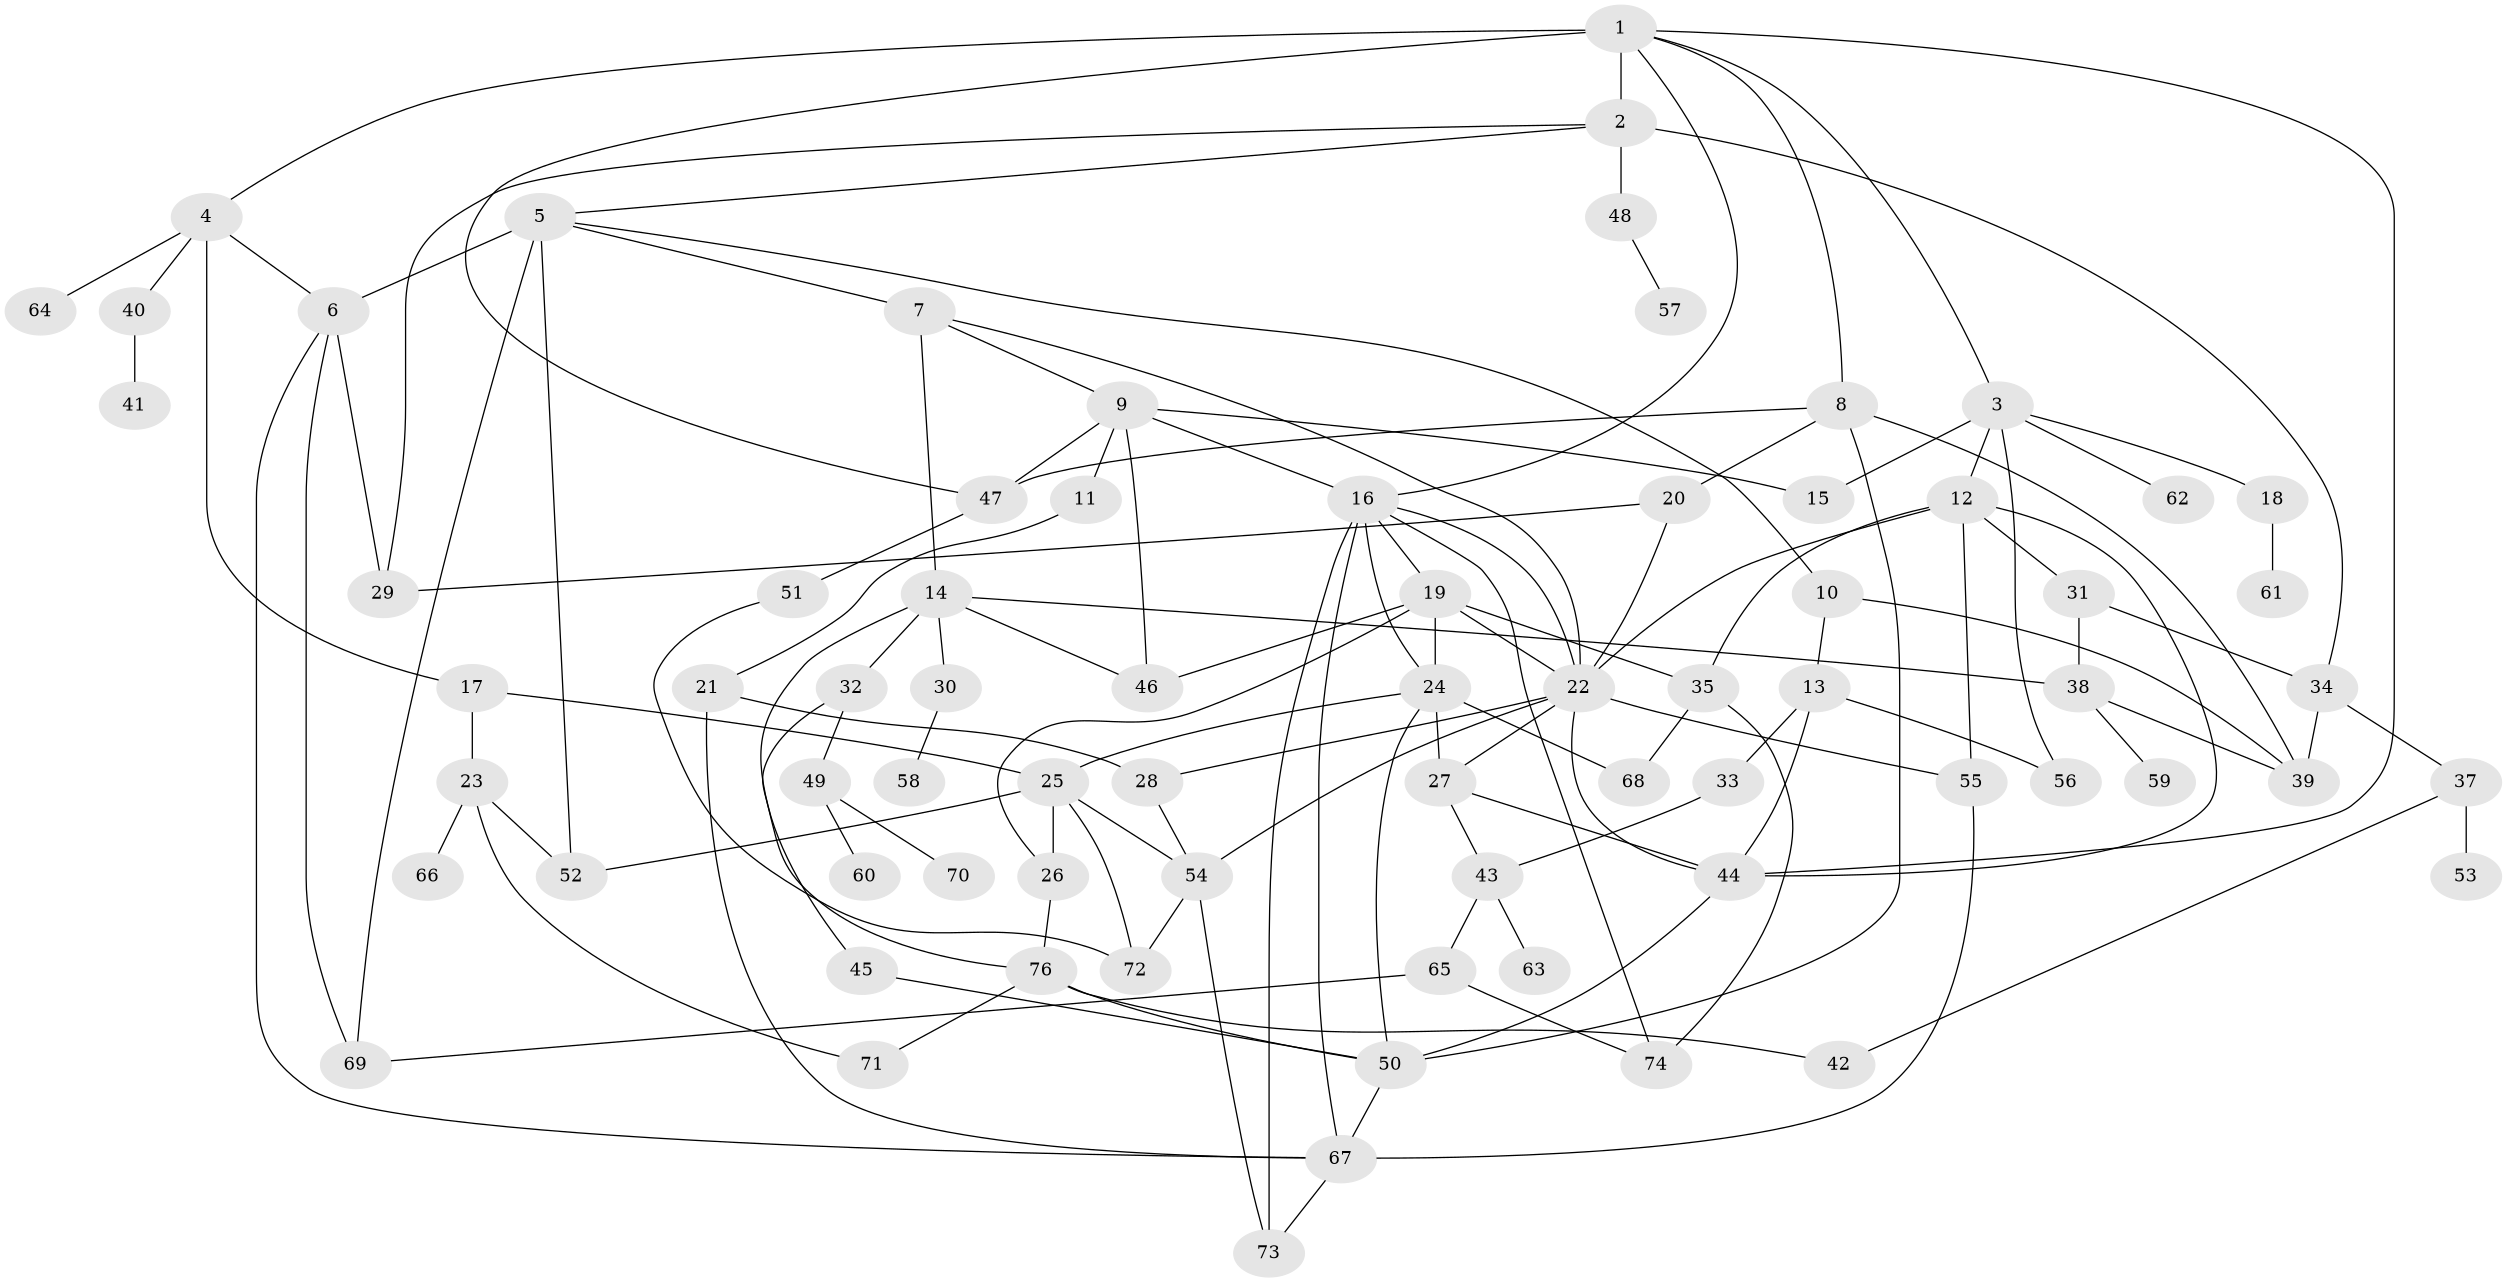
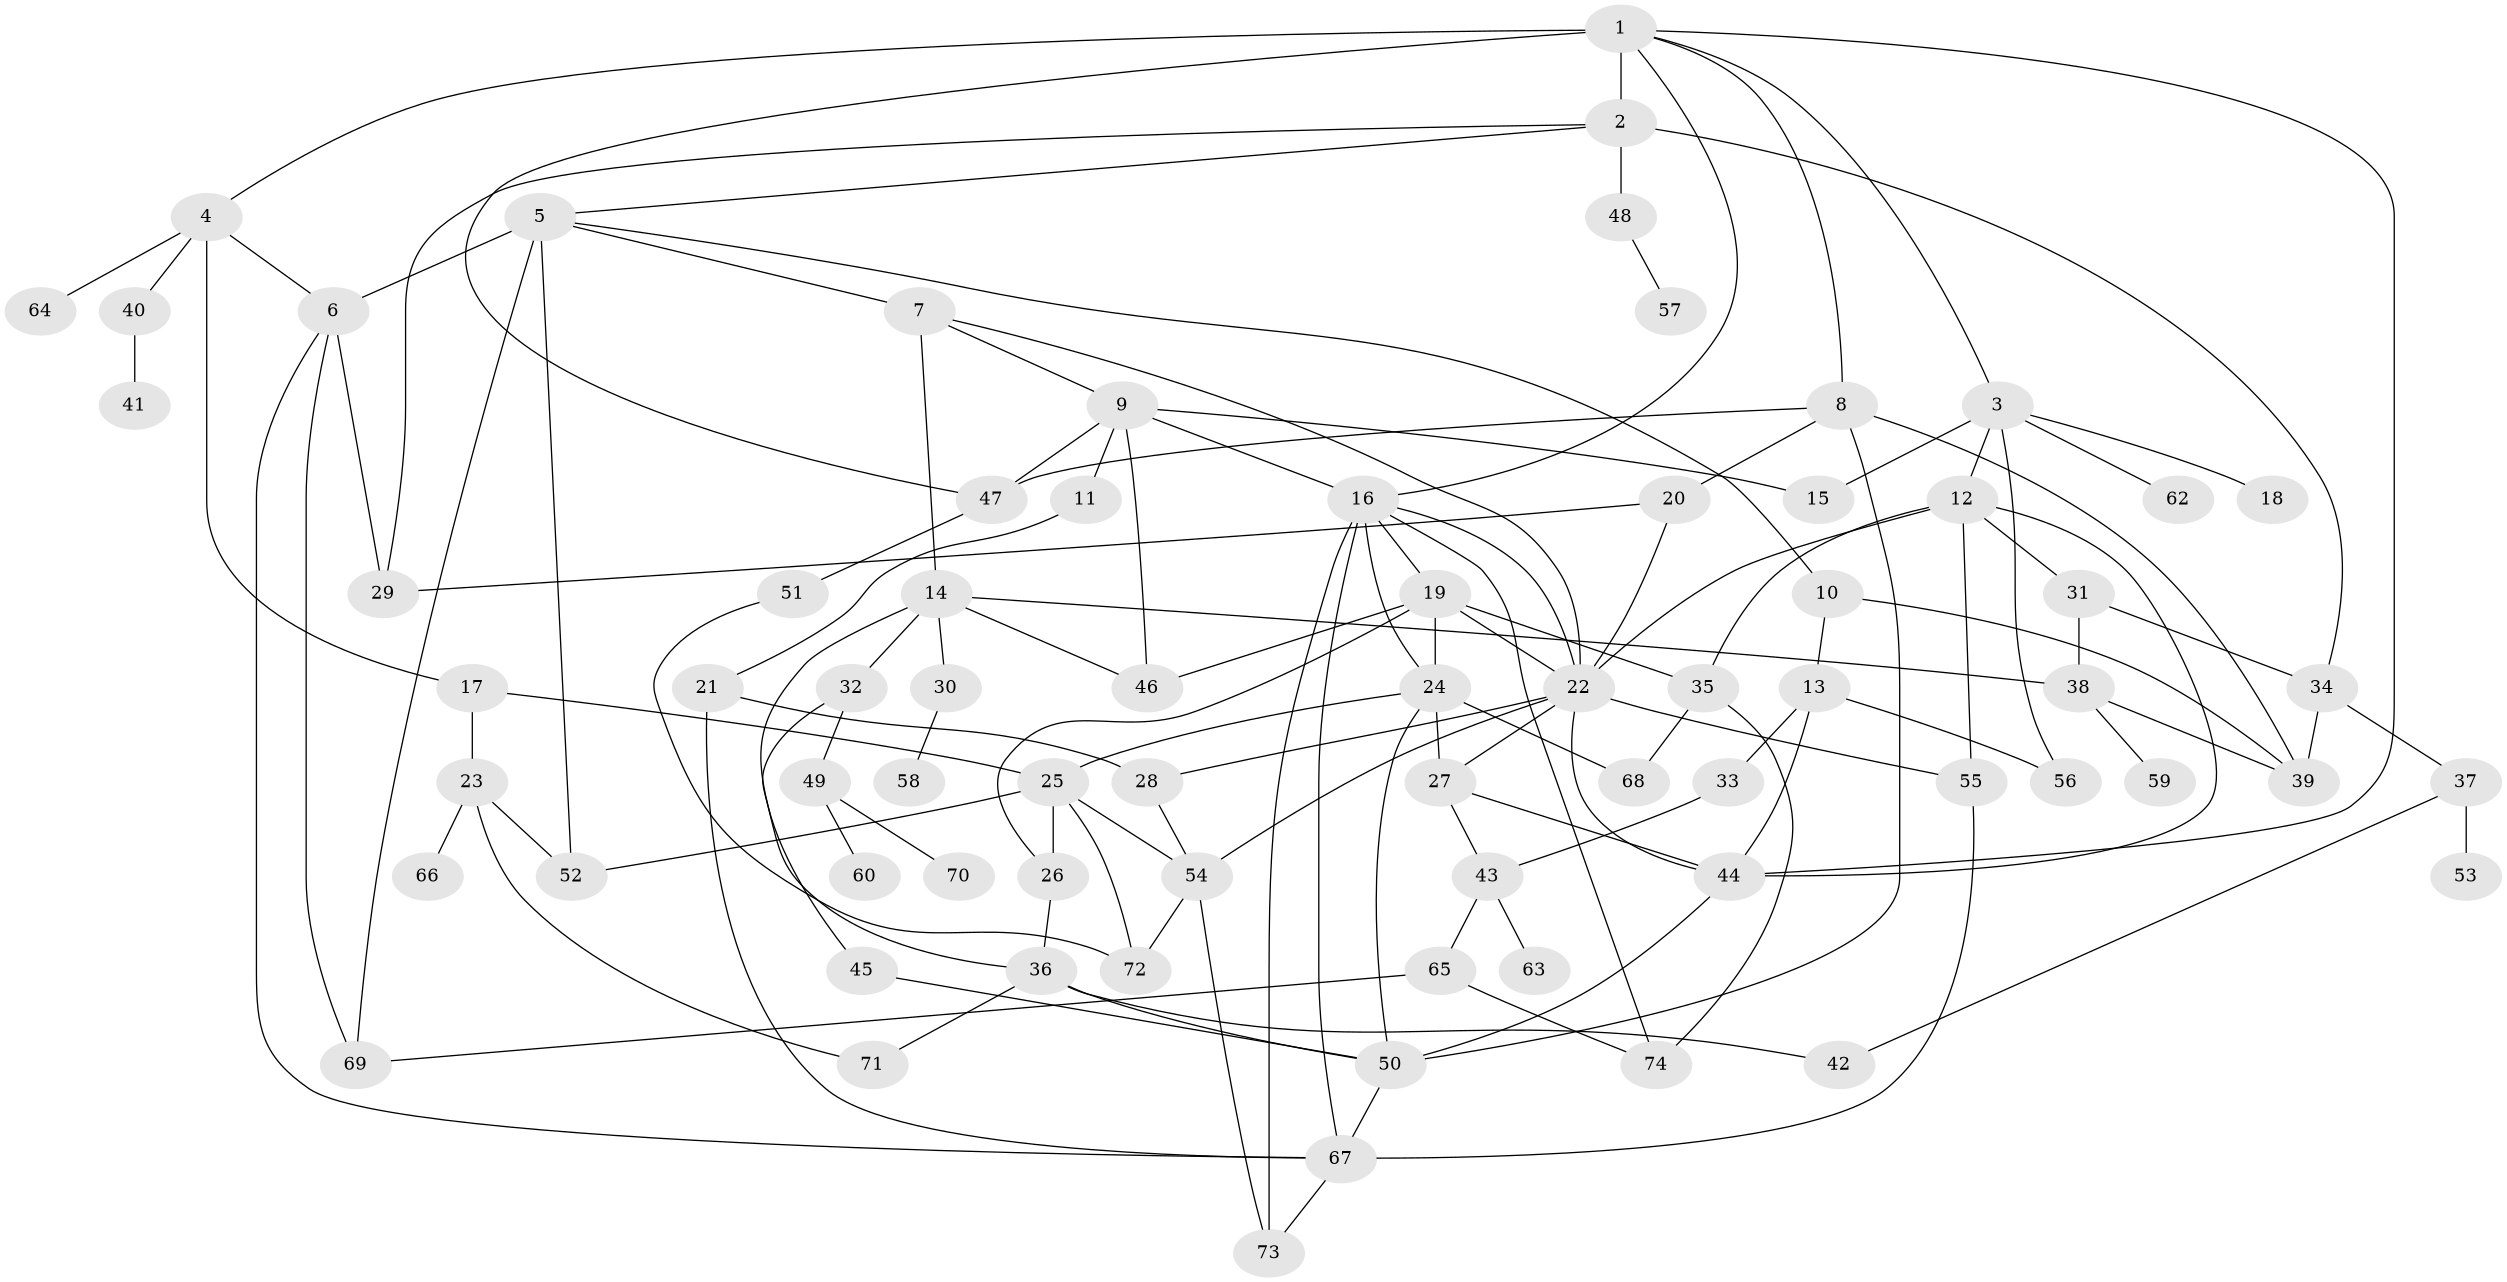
(2273, 594) -> none
(1041, 971) -> (1041, 971)
